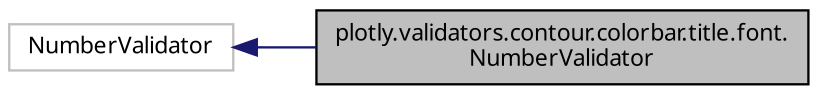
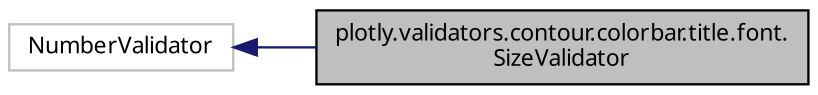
(562, 47) -> (562, 47)
